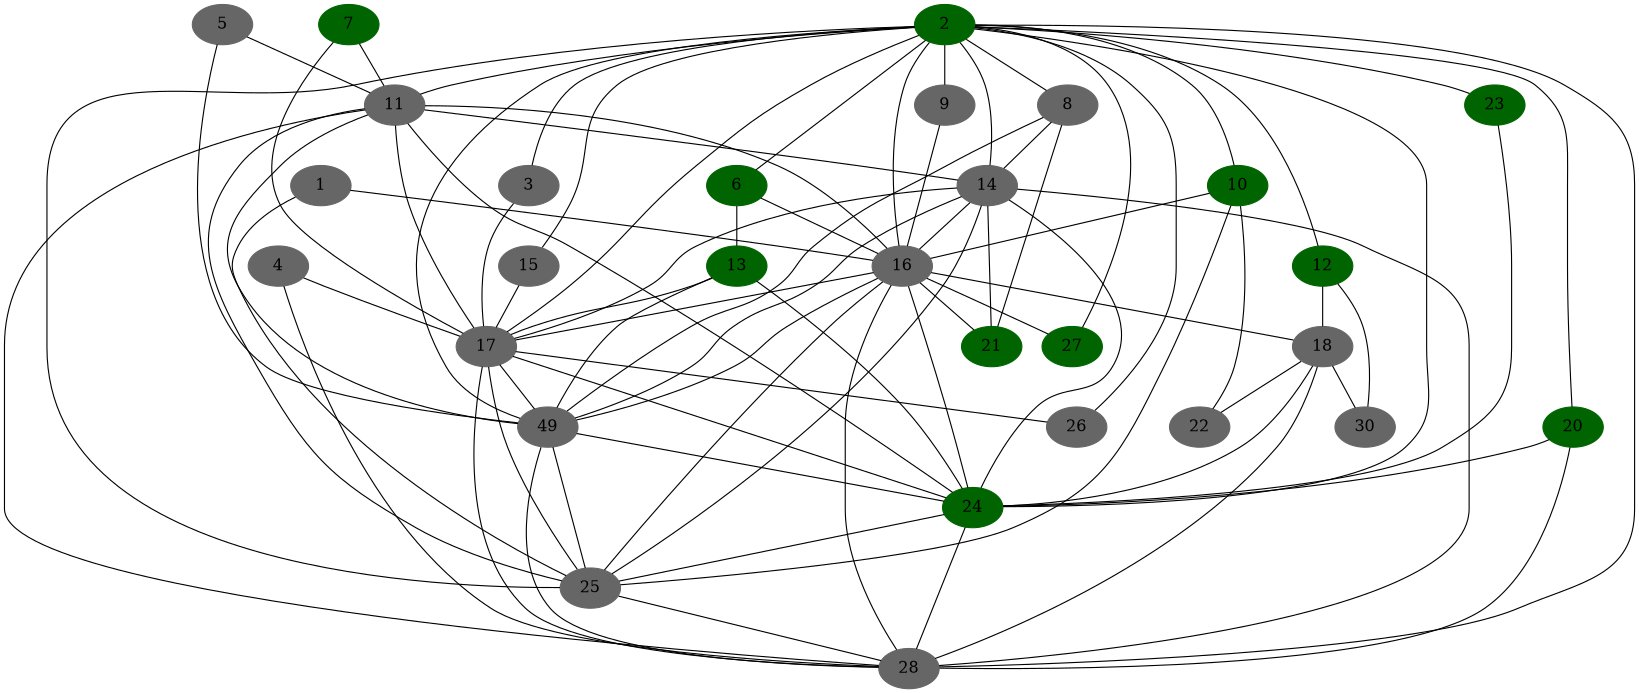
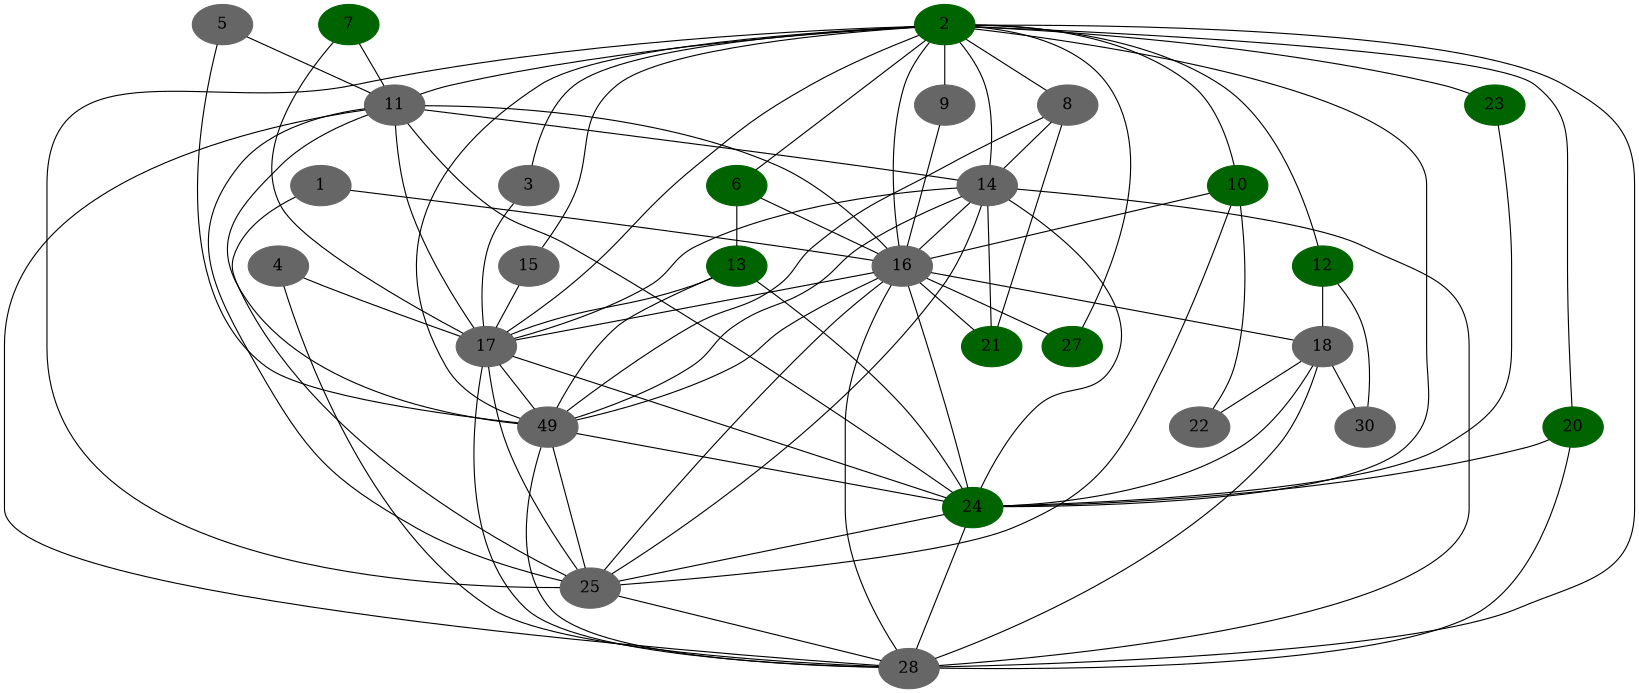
(1077, 427) -> none
